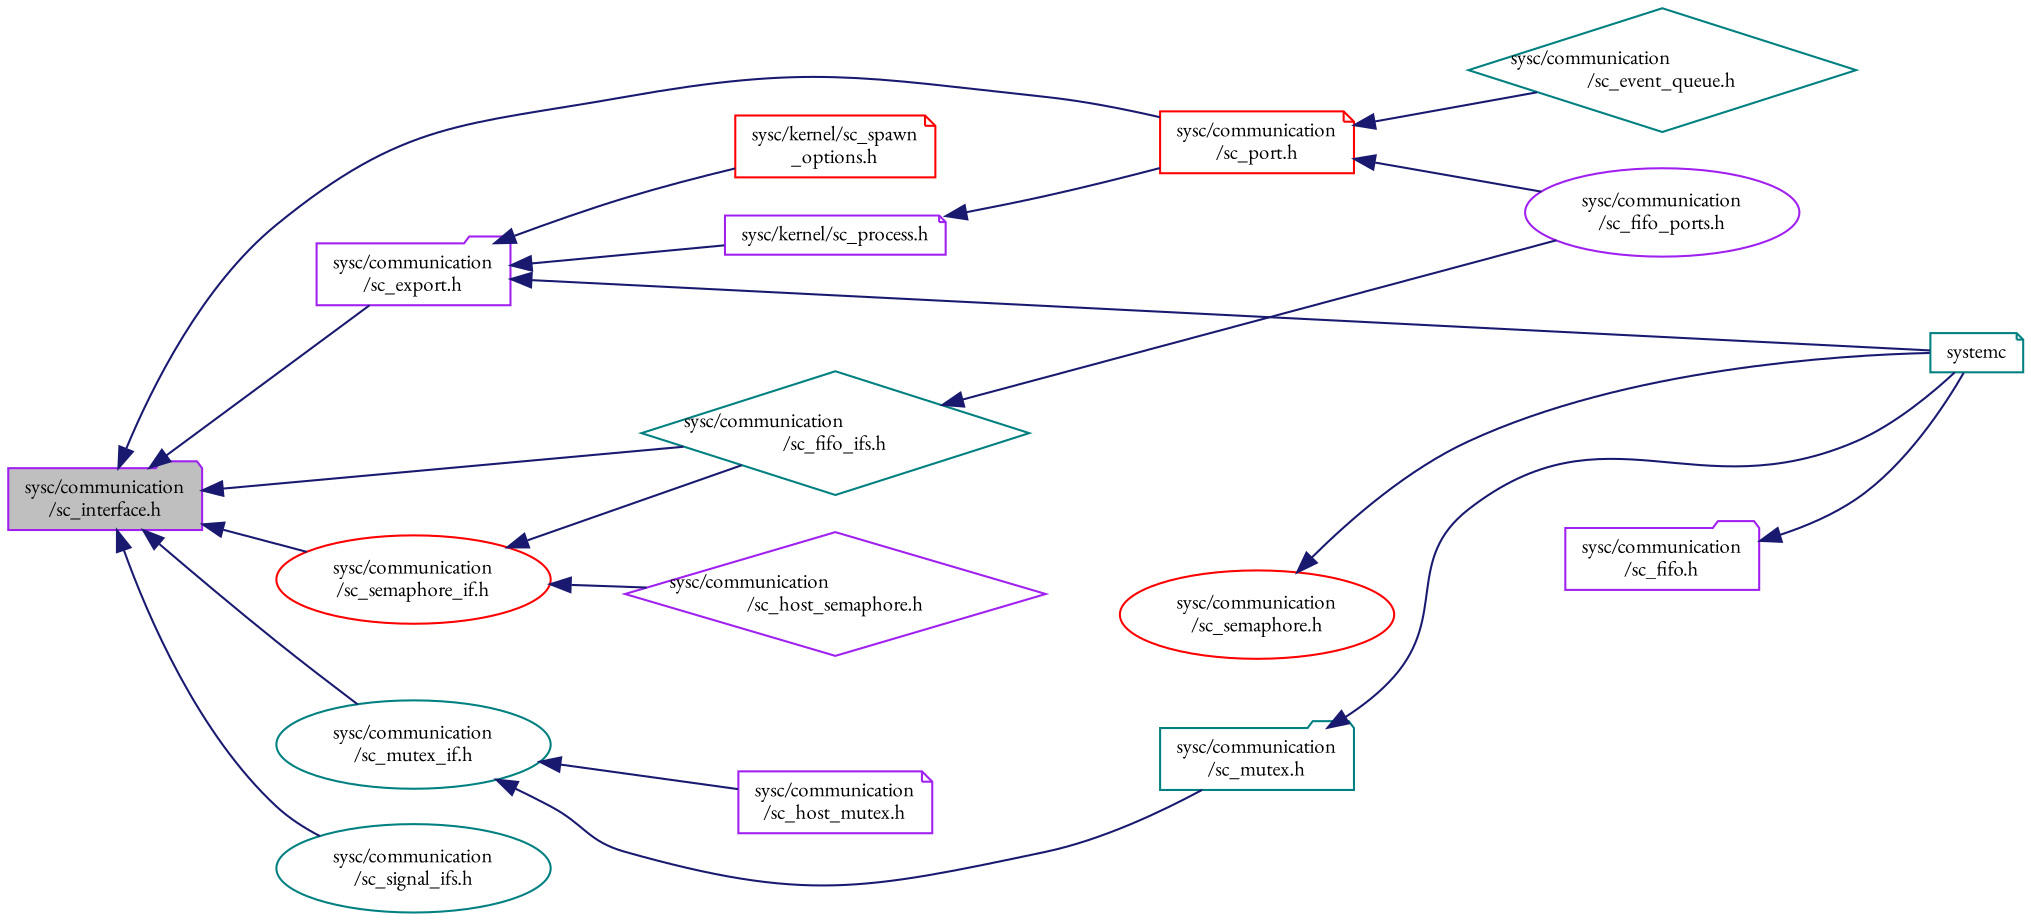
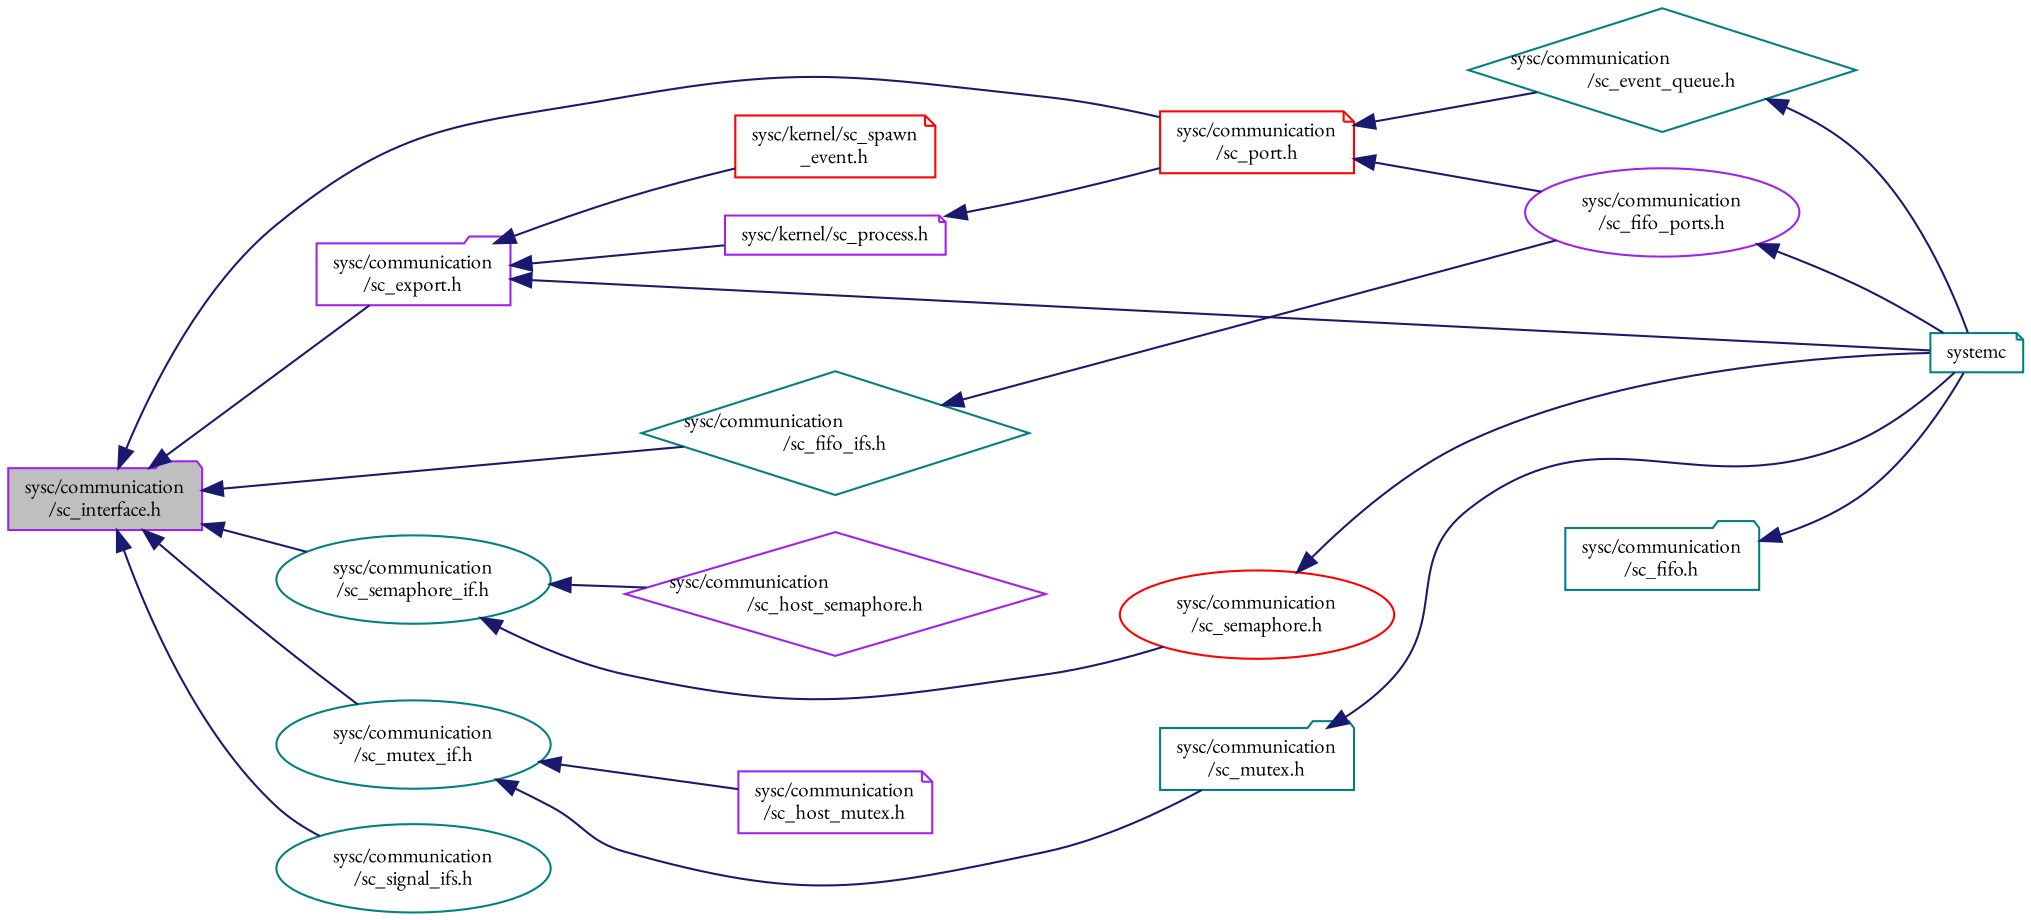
(835, 146) -> (835, 146)
none -> (1900, 200)
none -> (1862, 288)
(635, 503) -> (829, 699)
(1662, 559) -> (1662, 559)
(414, 580) -> (414, 580)
